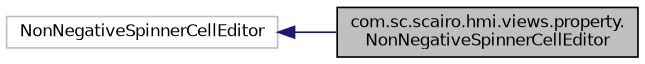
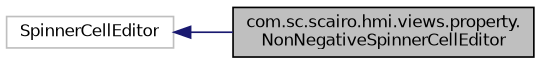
(142, 32) -> (90, 32)
